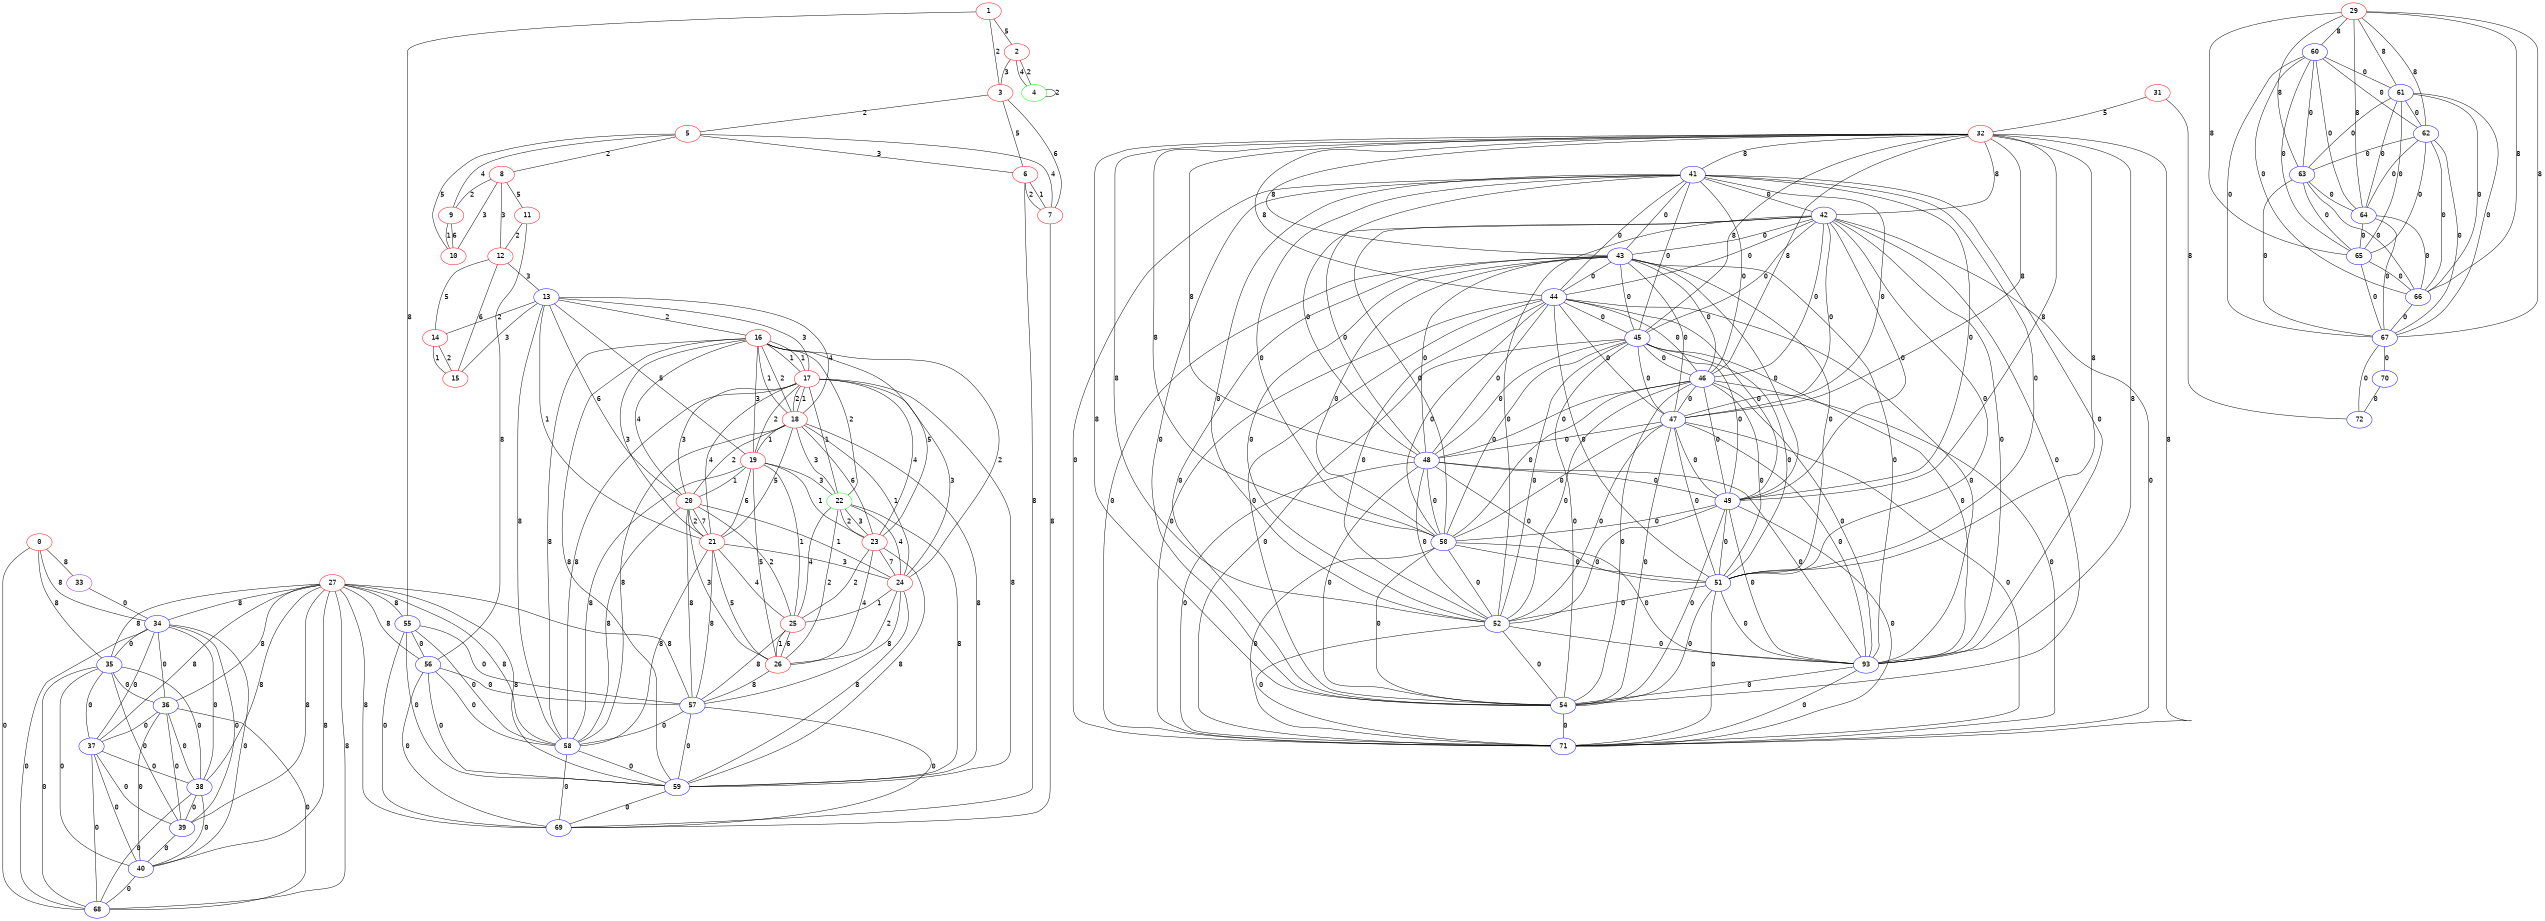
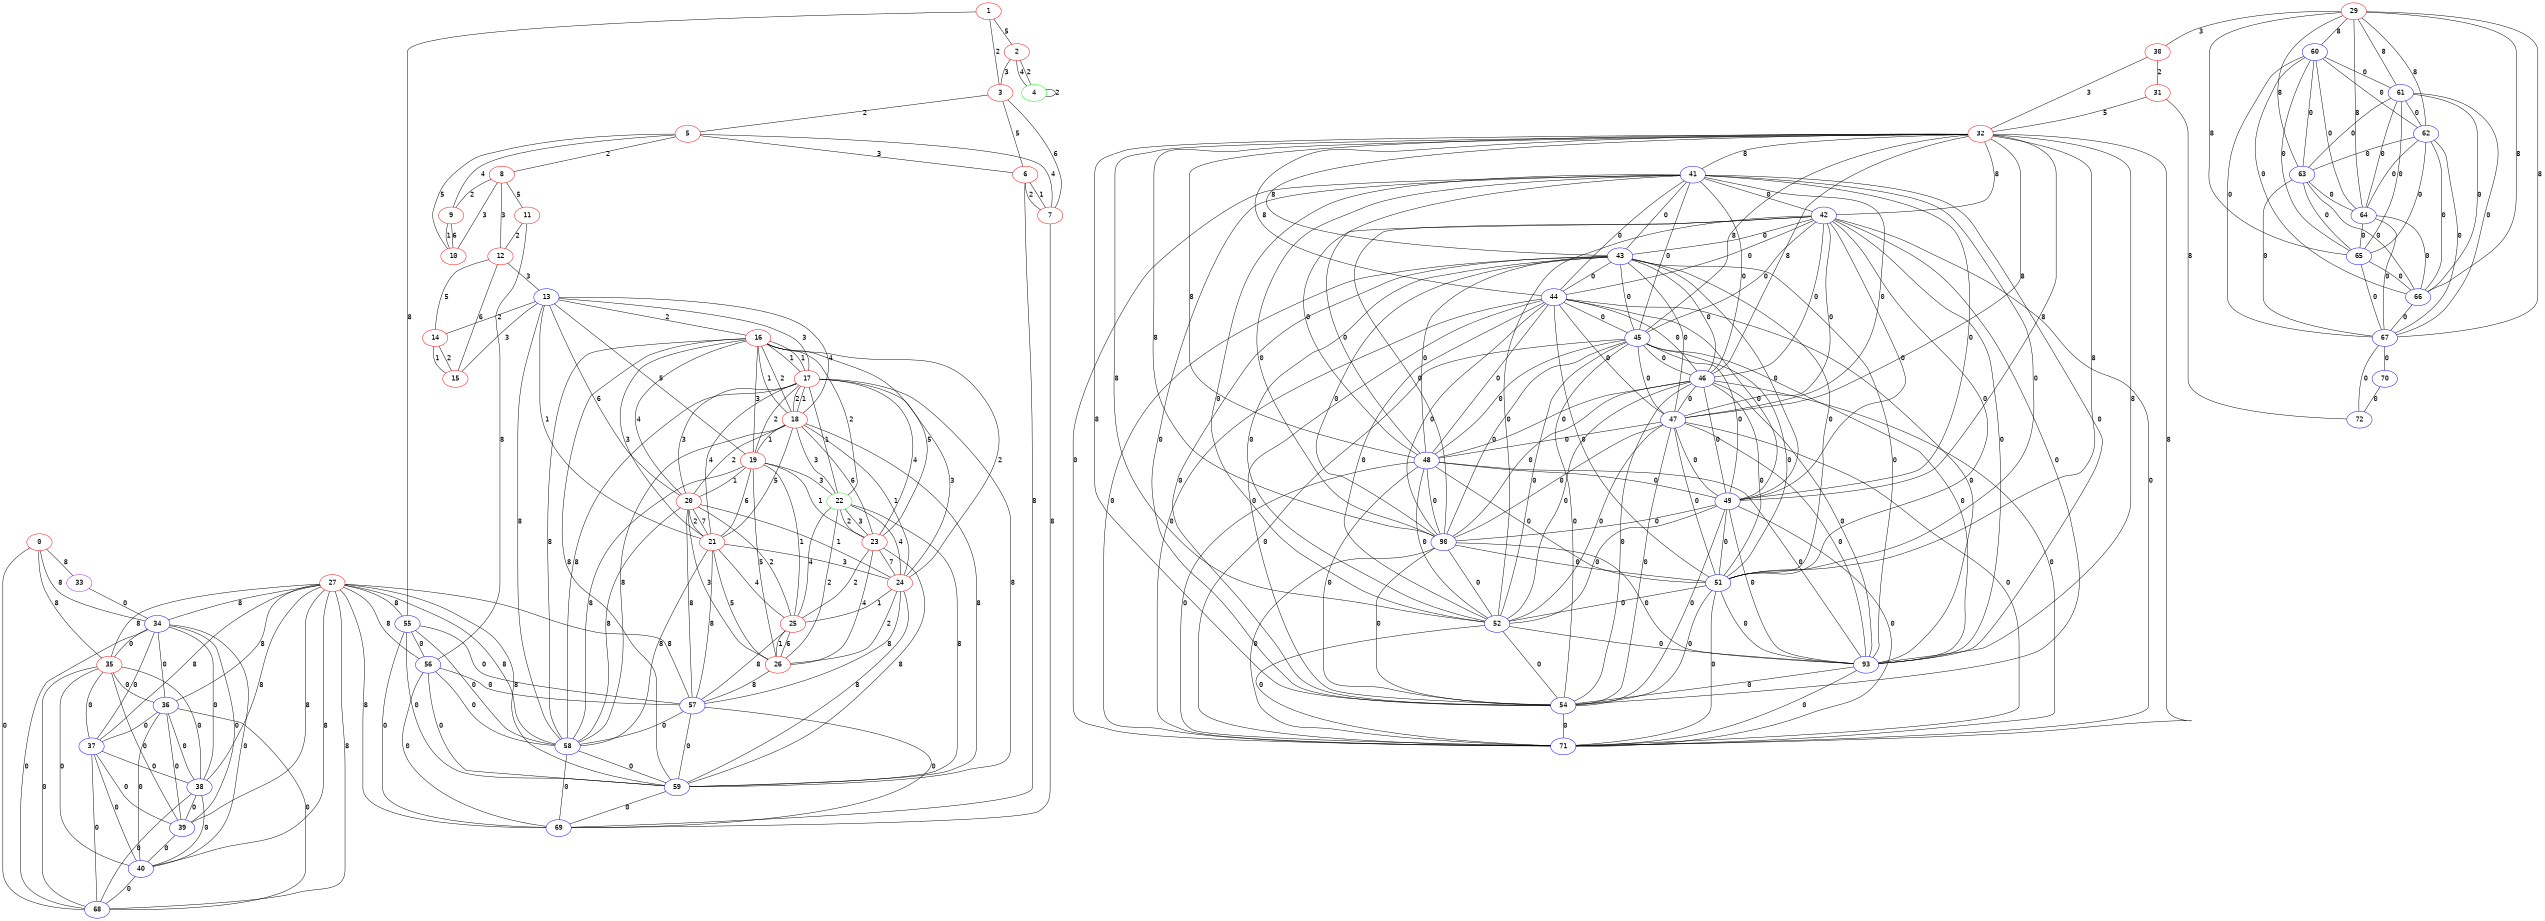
none -> (2158, 52)
(1444, 542) -> (1444, 542)
(109, 665) -> (109, 665)
